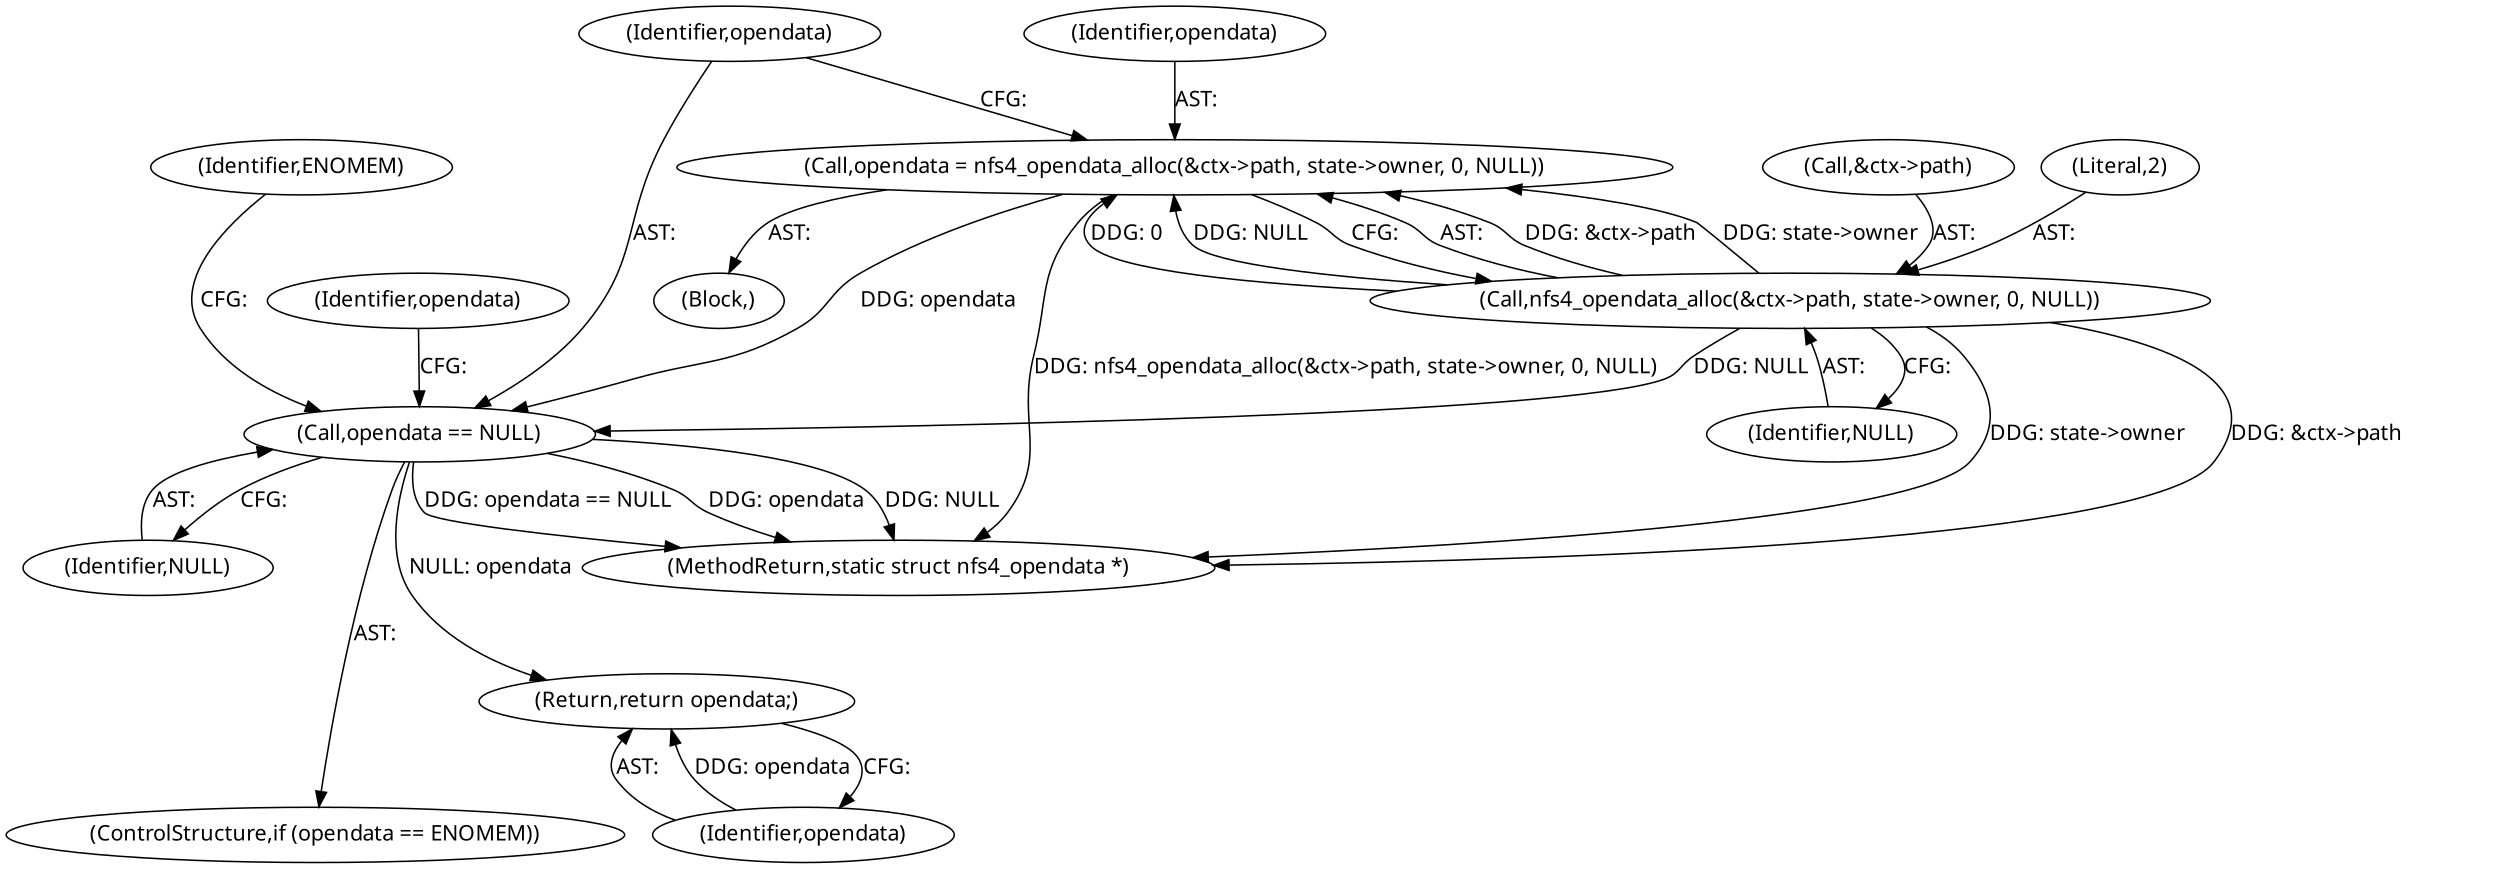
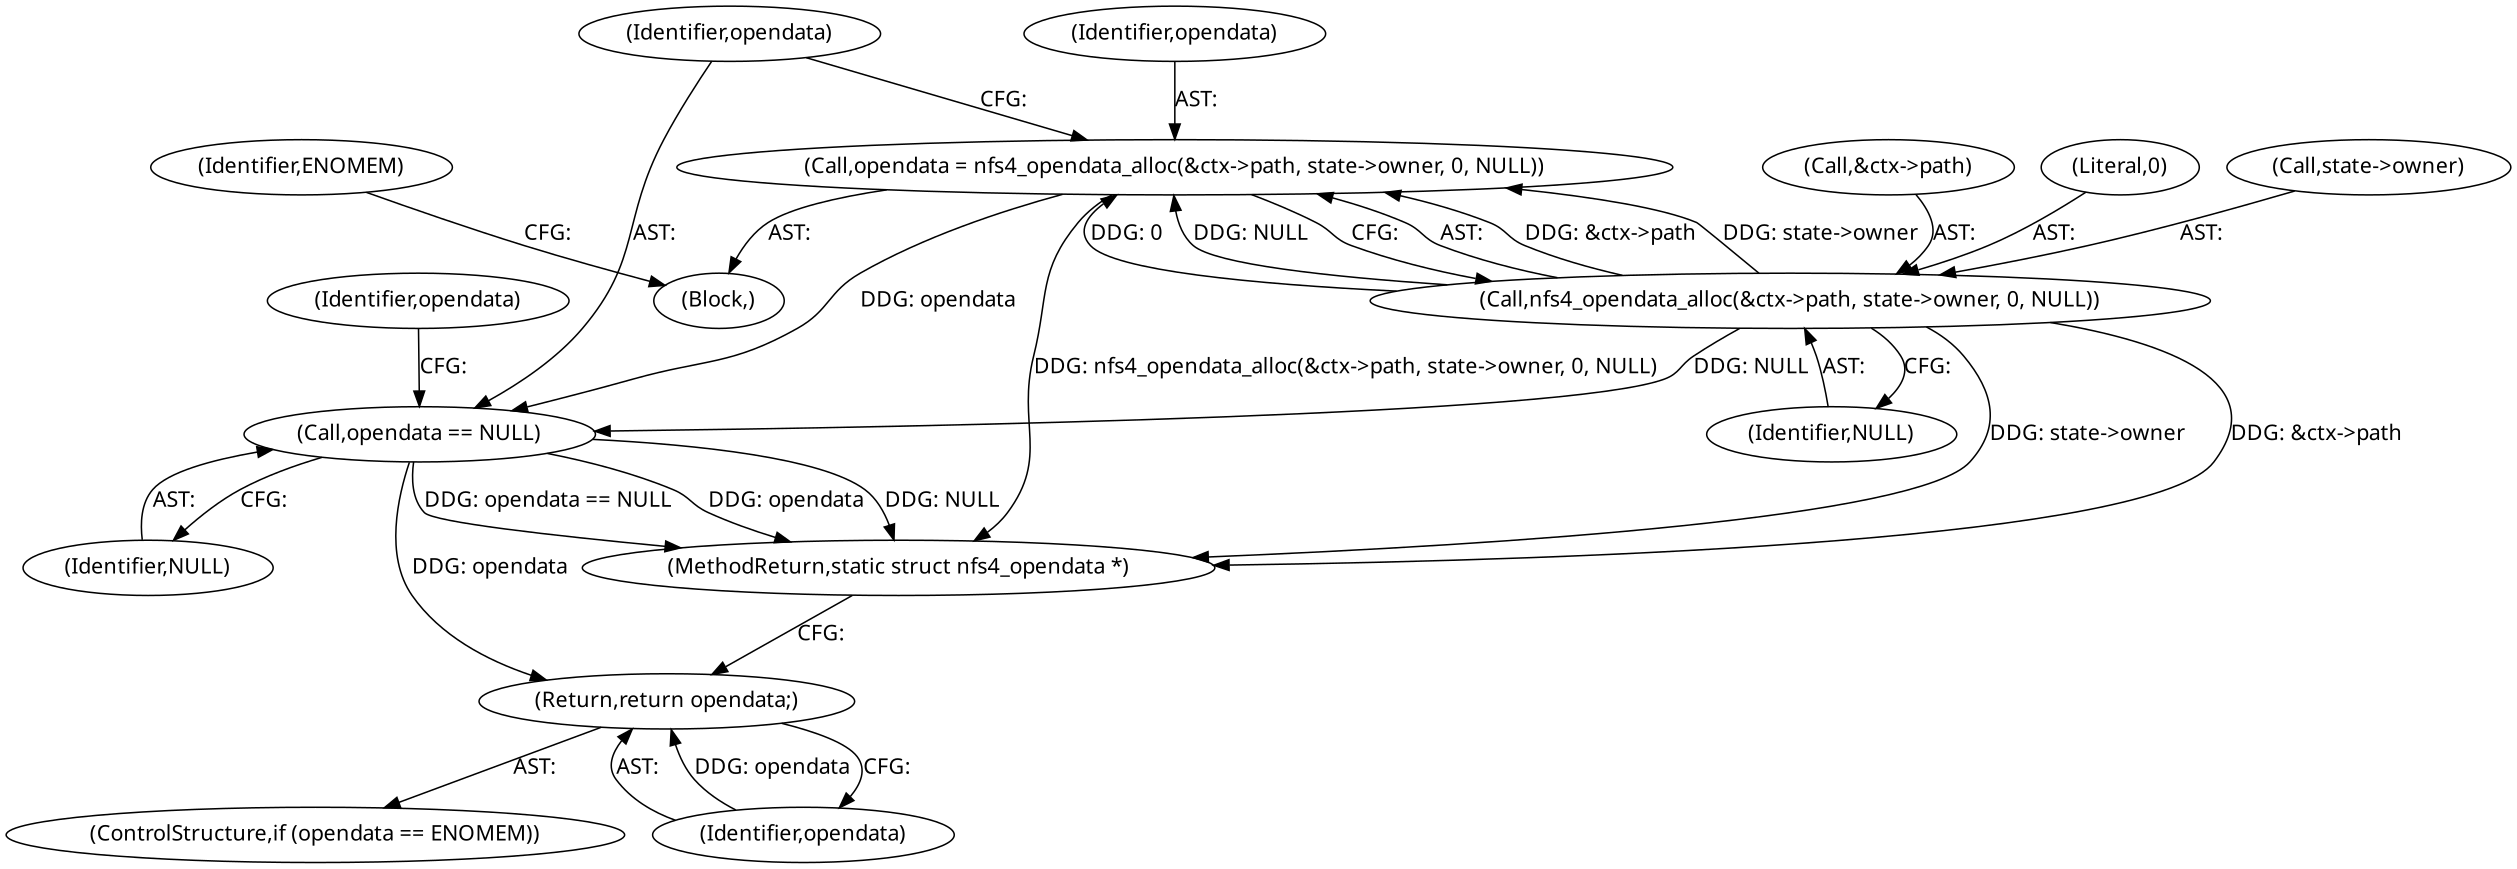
(2120, 167) -> (2120, 167)
none -> (2369, 167)
(195, 315) -> (507, 240)
(490, 568) -> (490, 568)
(353, 624) -> (500, 765)
none -> (789, 631)
